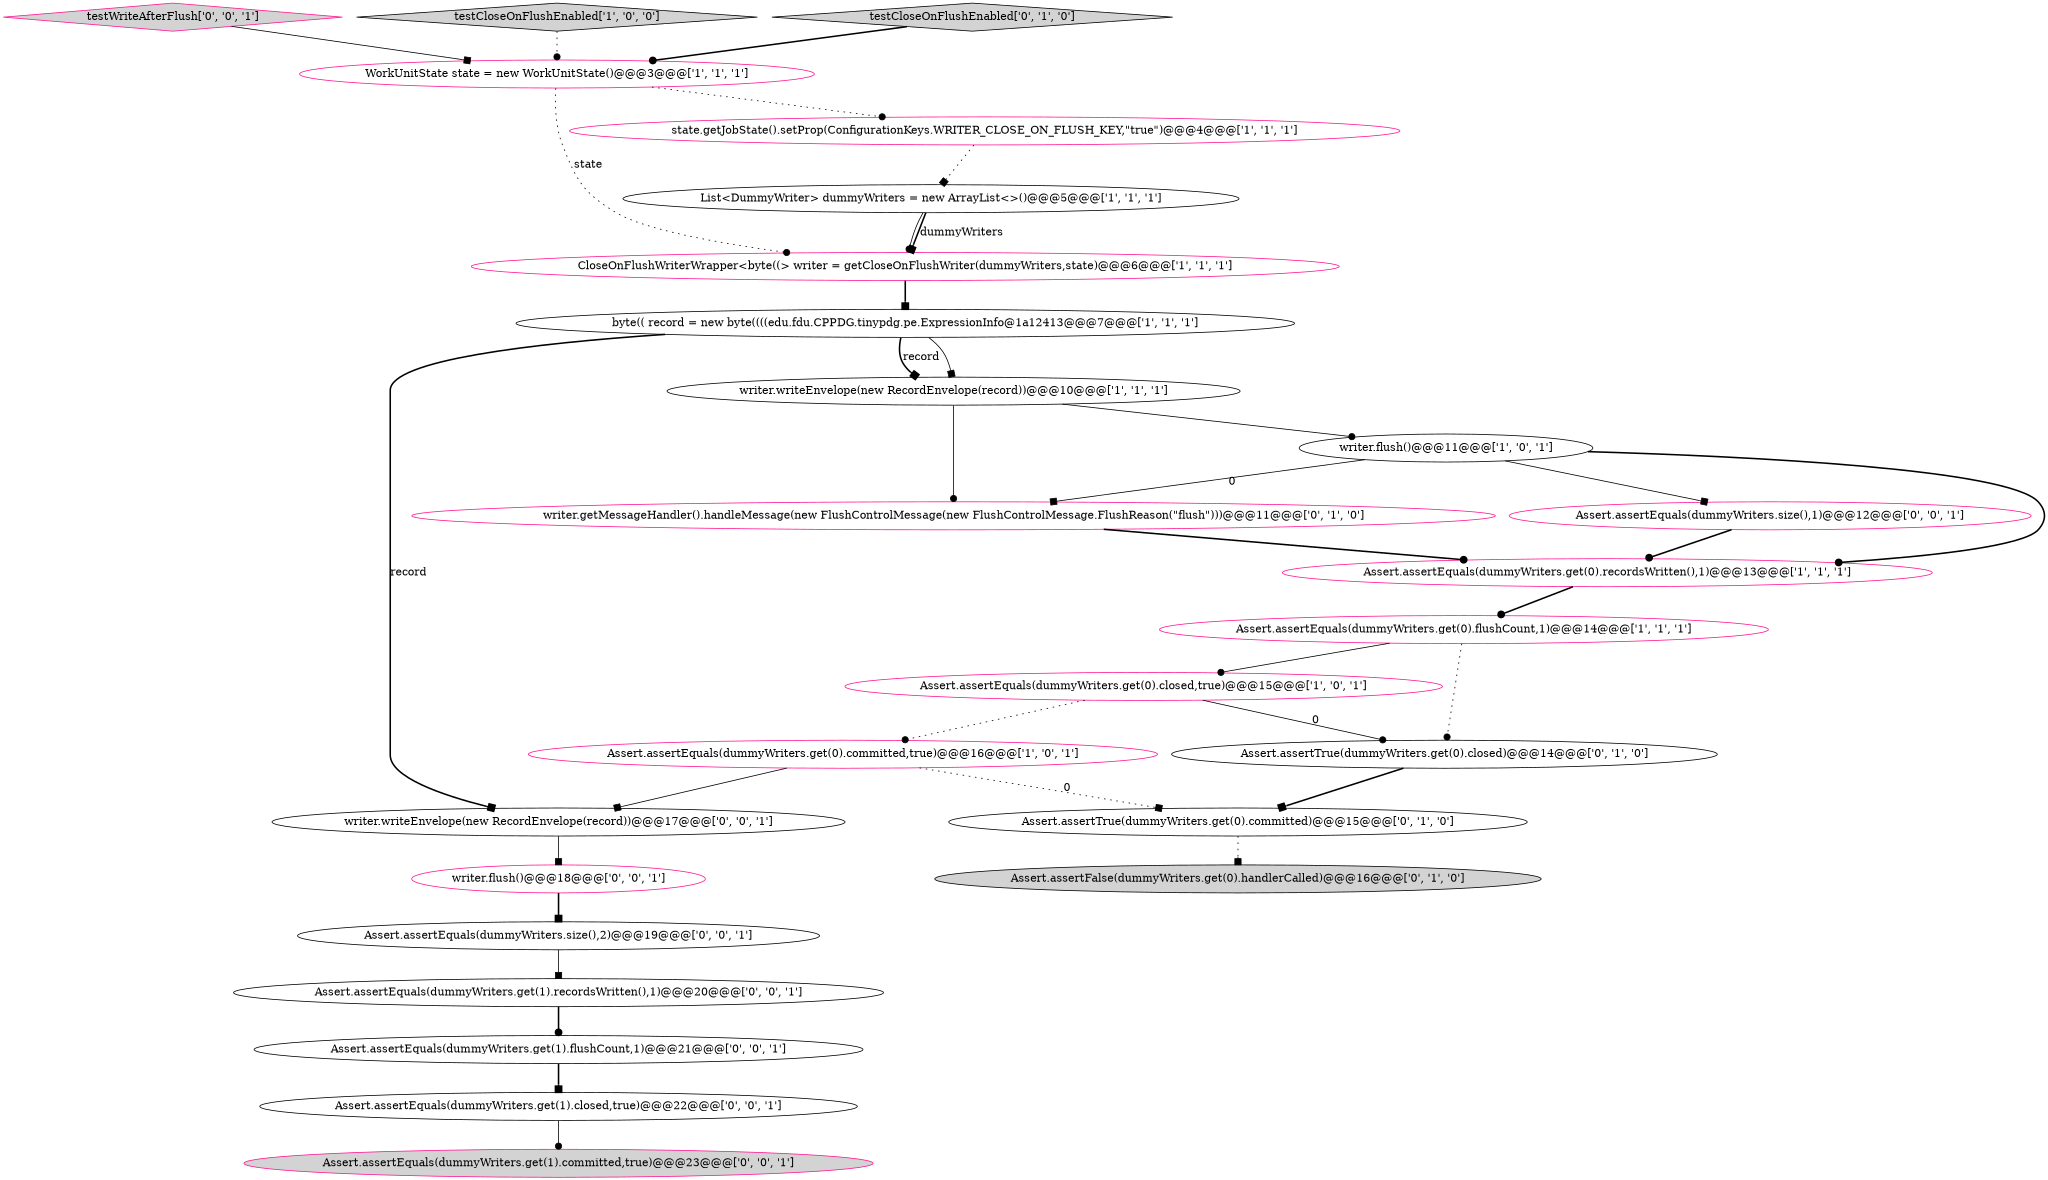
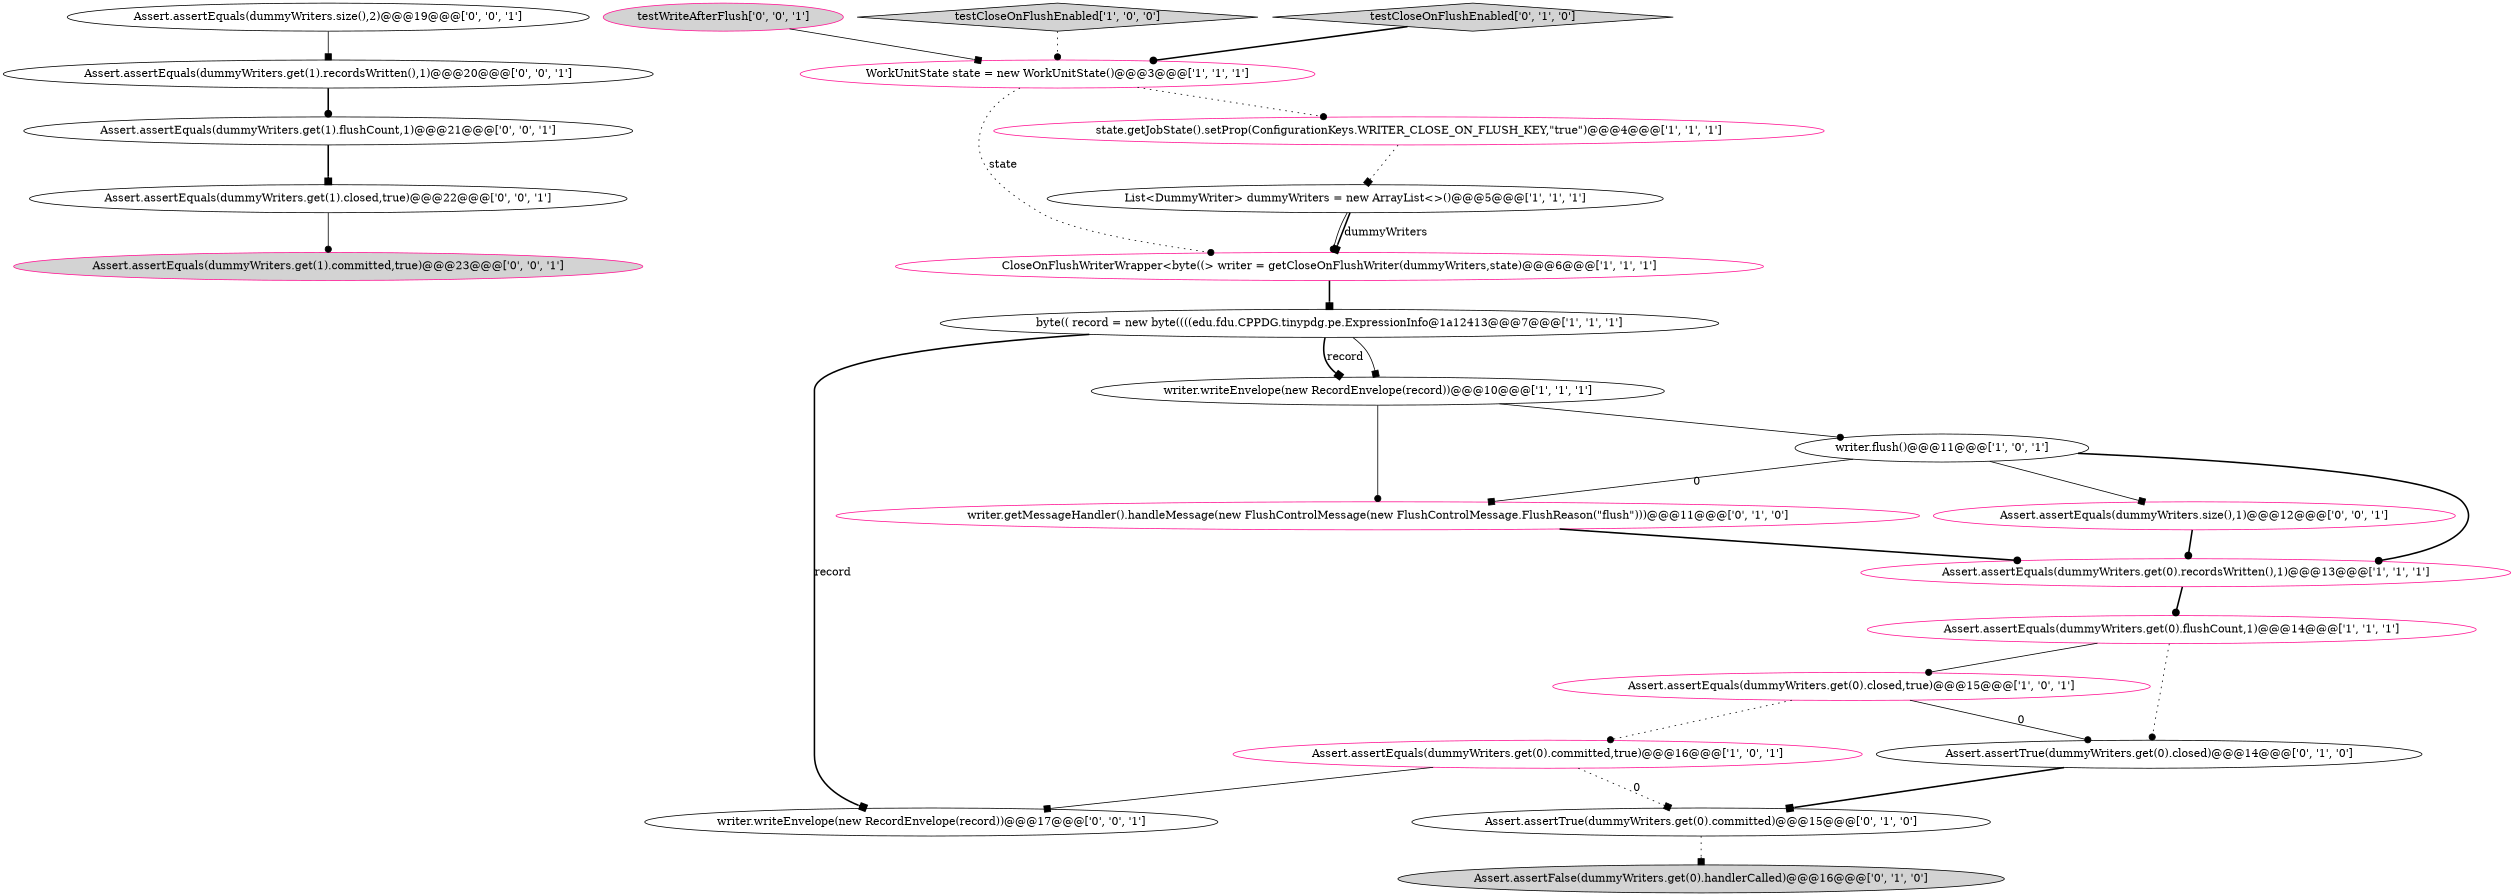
(173, 17) -> (723, 17)
(559, 879) -> none
